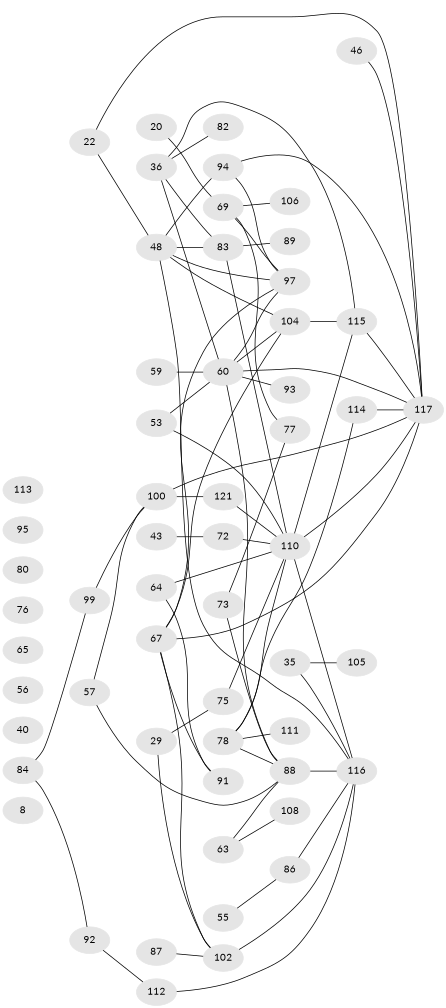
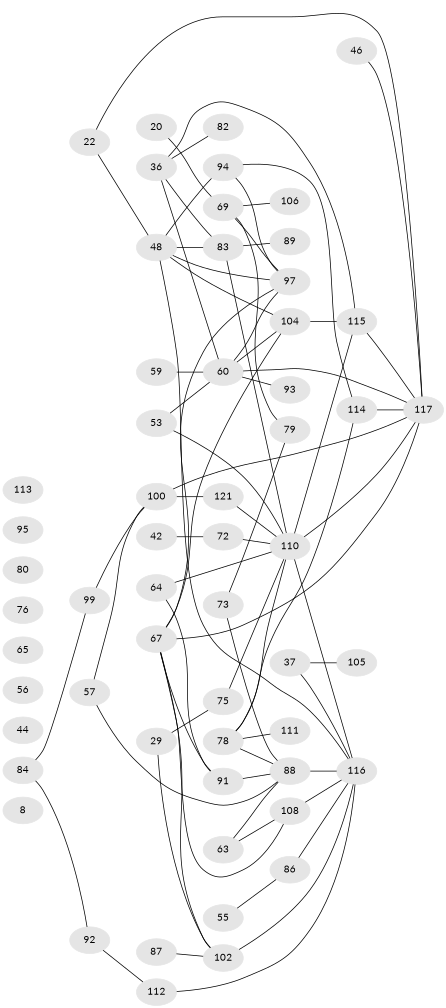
(374, 236) -> (329, 253)
(290, 430) -> (290, 430)
(156, 537) -> (156, 537)
(246, 575) -> (257, 776)
(290, 663) -> (290, 663)
(23, 730) -> (23, 730)
none -> (323, 791)
none -> (185, 823)
